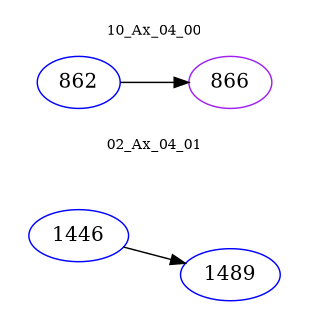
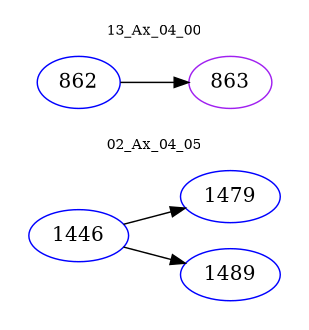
(155, 31) -> (155, 31)
(230, 82) -> (230, 82)
(155, 145) -> (155, 145)
none -> (230, 197)
